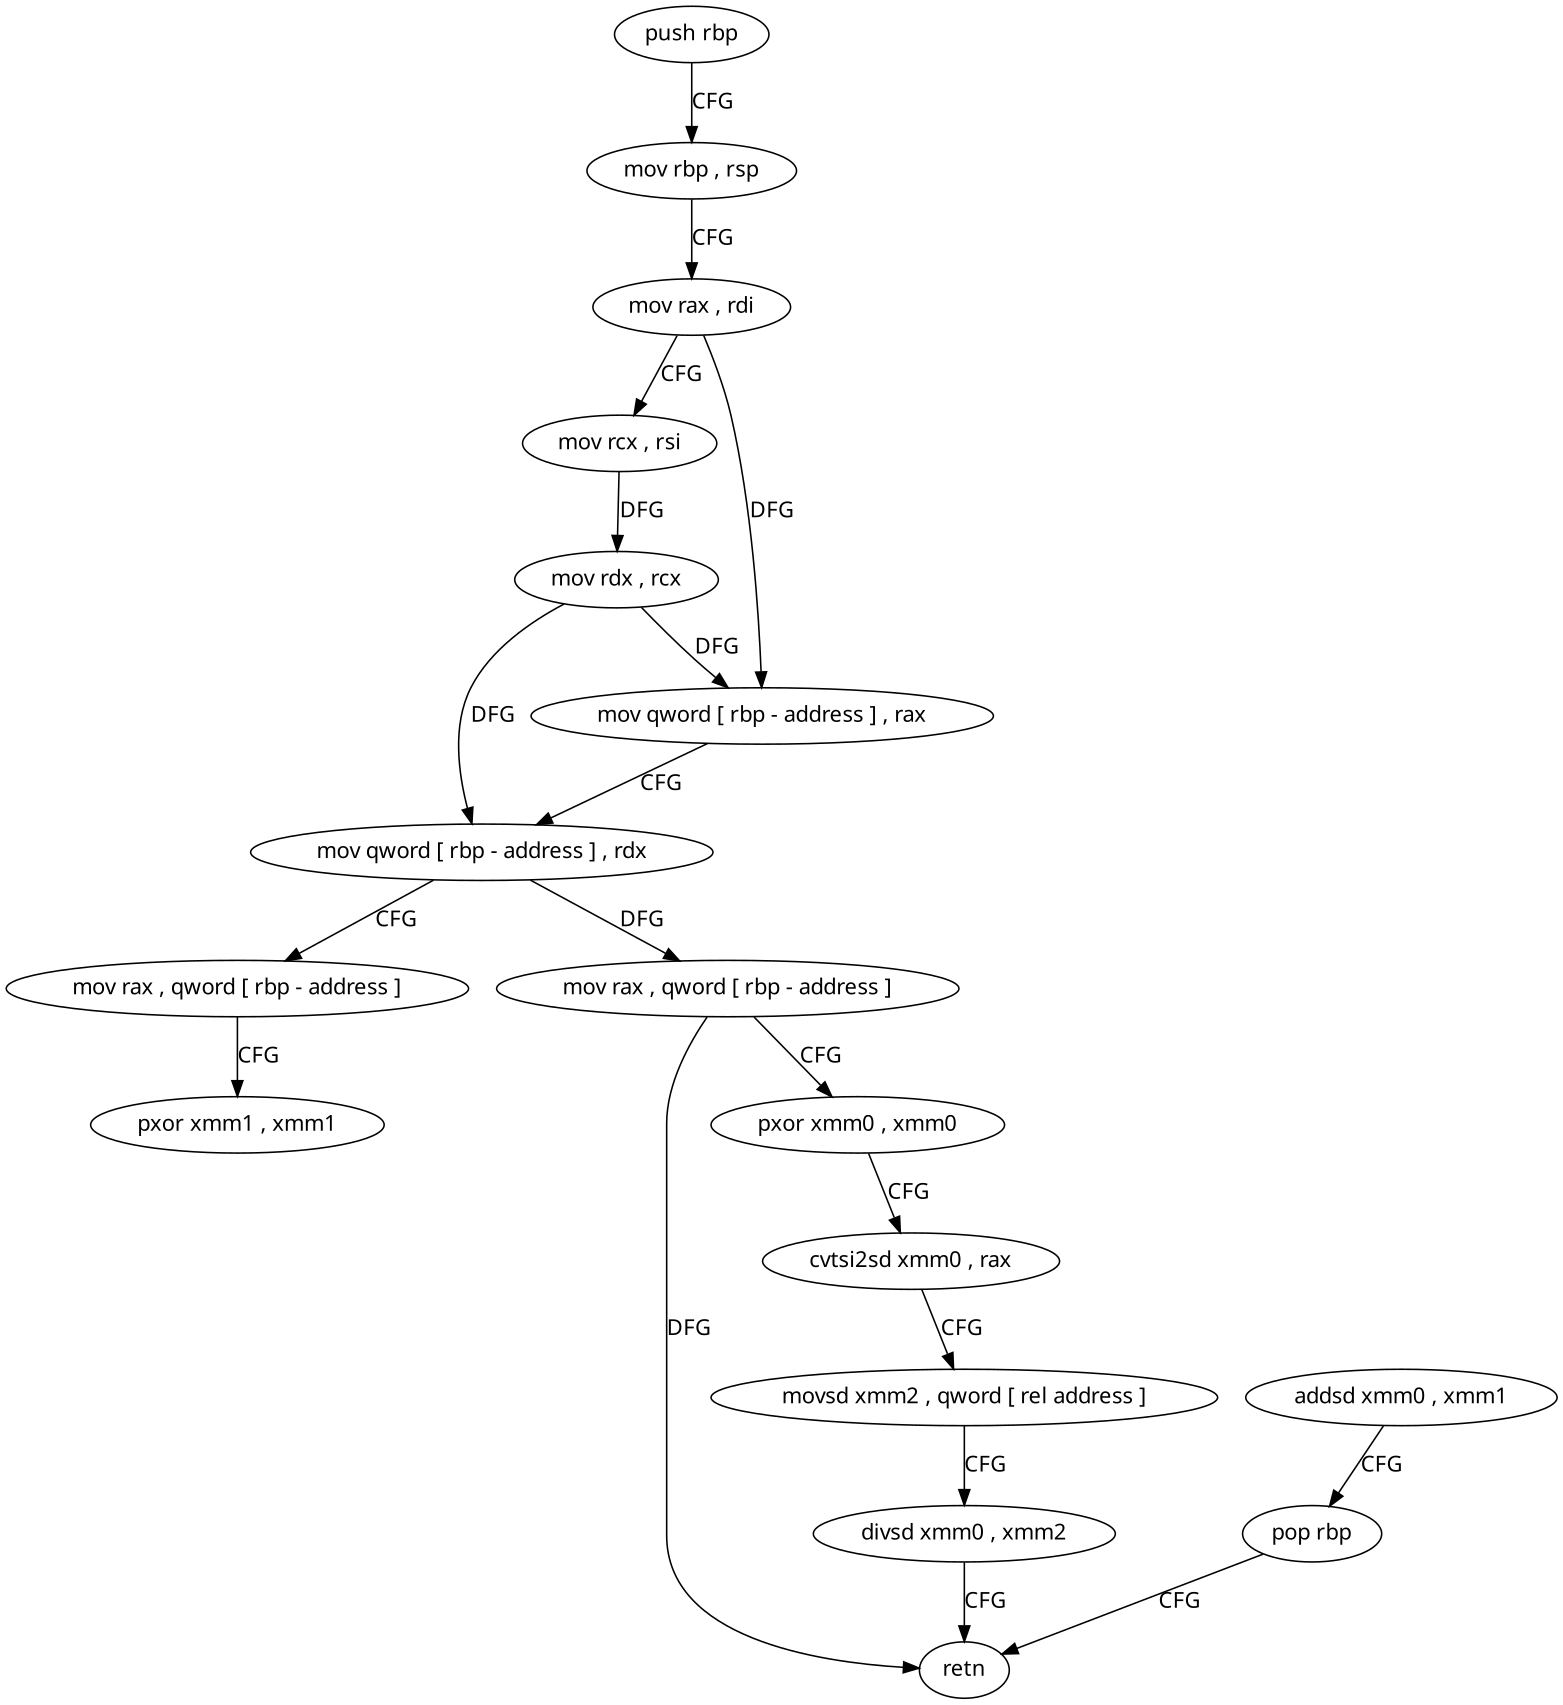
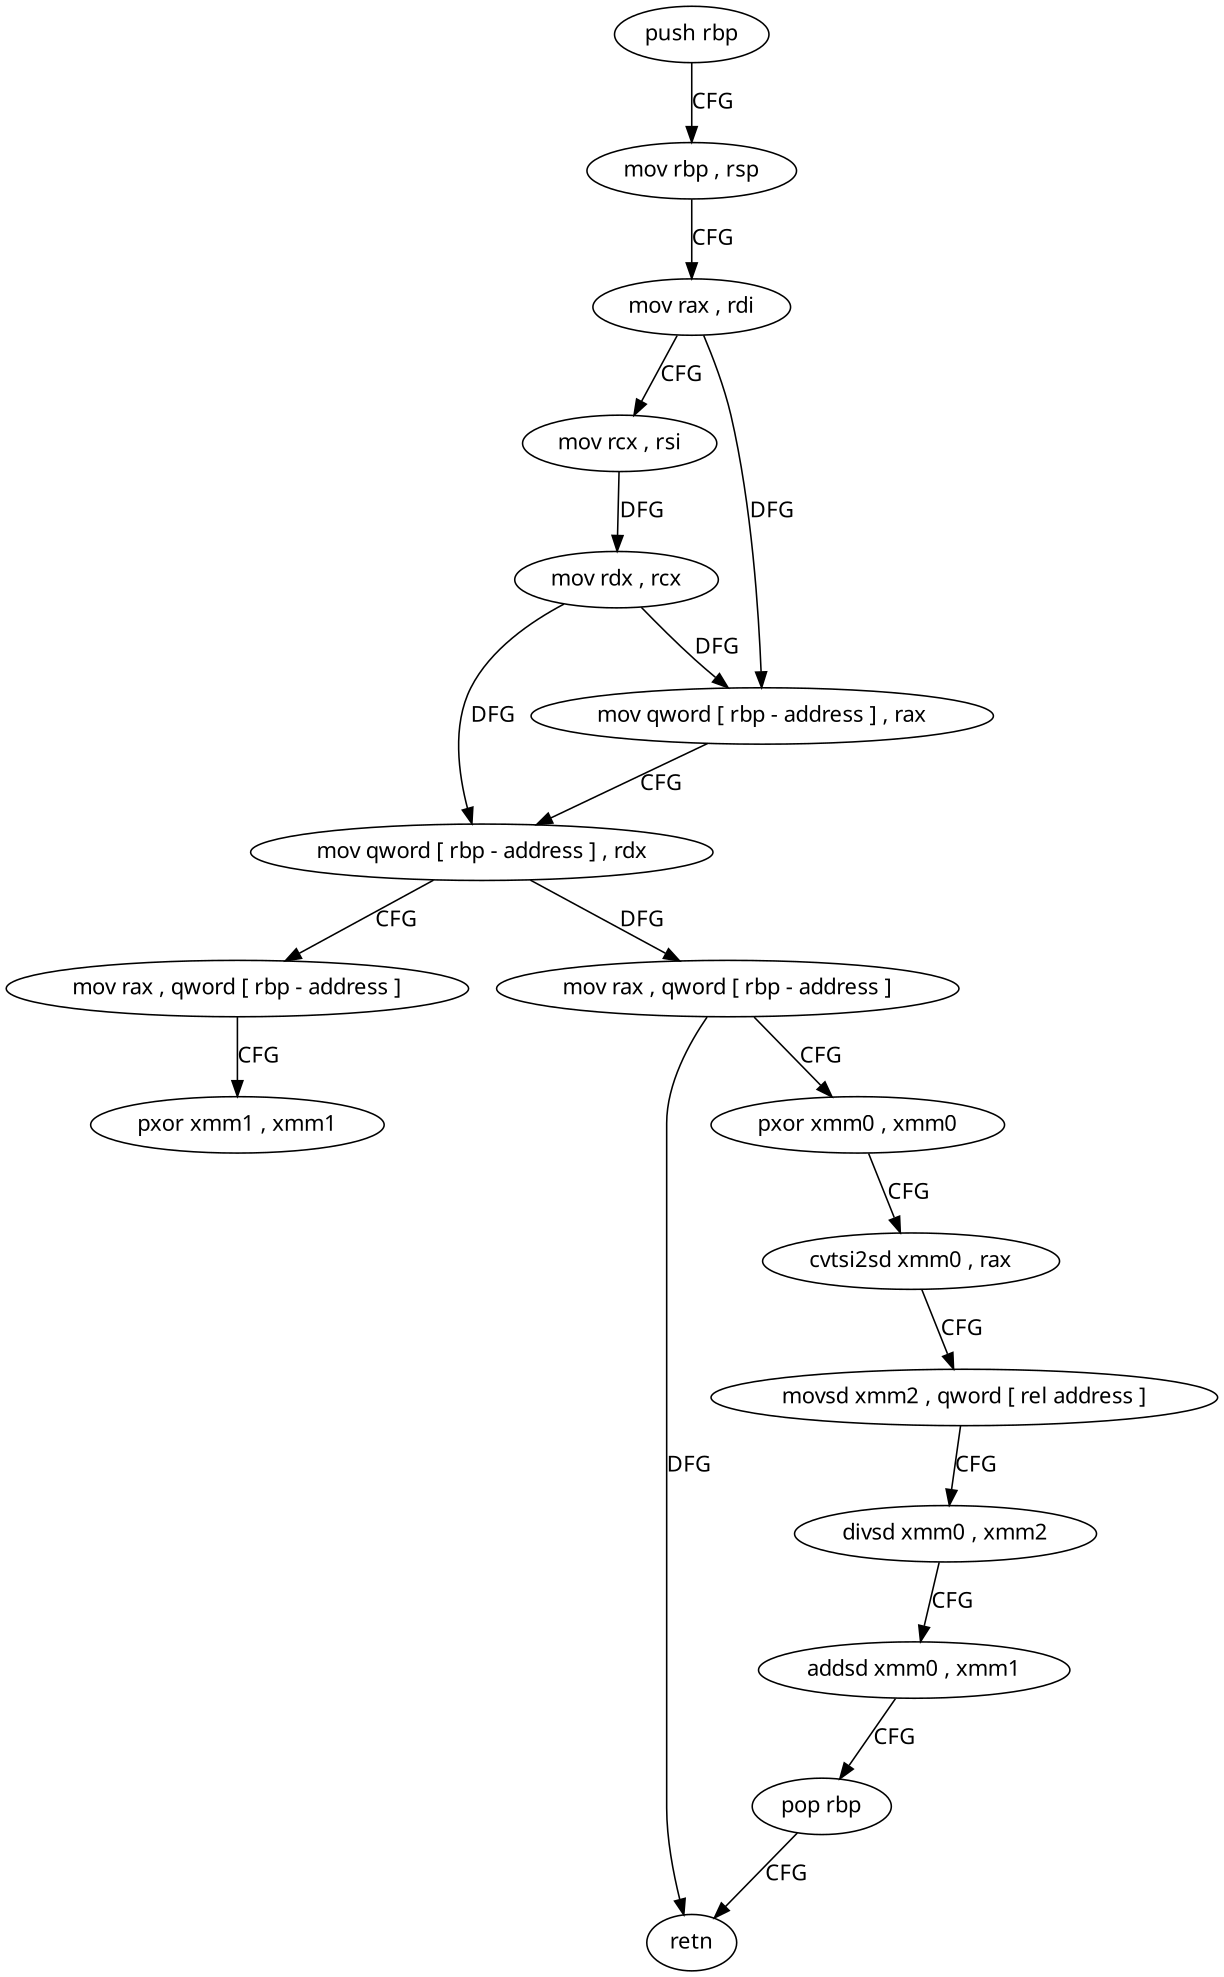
(964, 1594) -> (932, 1594)
